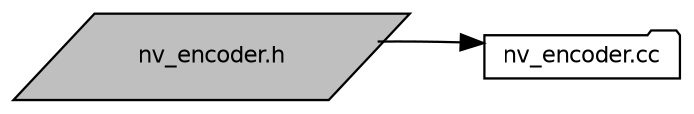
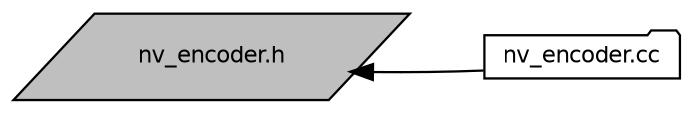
(419, 42) -> (428, 72)
